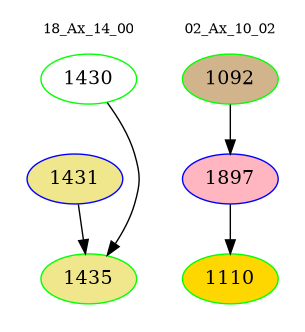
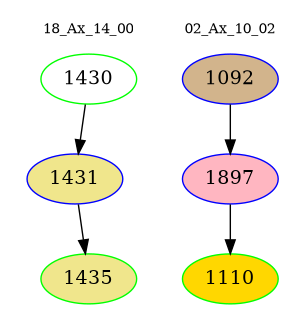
(230, 79) -> (230, 79)
(139, 172) -> (83, 122)
